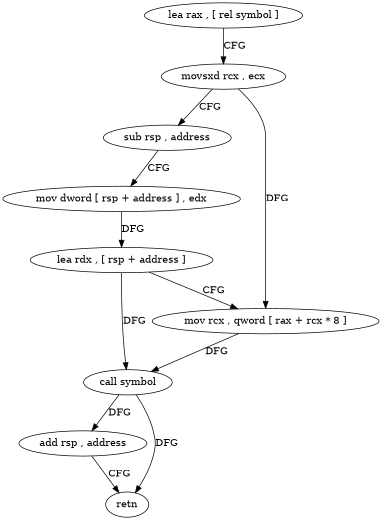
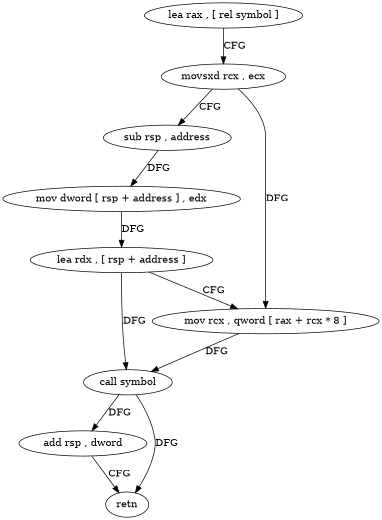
(159, 168) -> (159, 168)
(83, 443) -> (83, 443)
